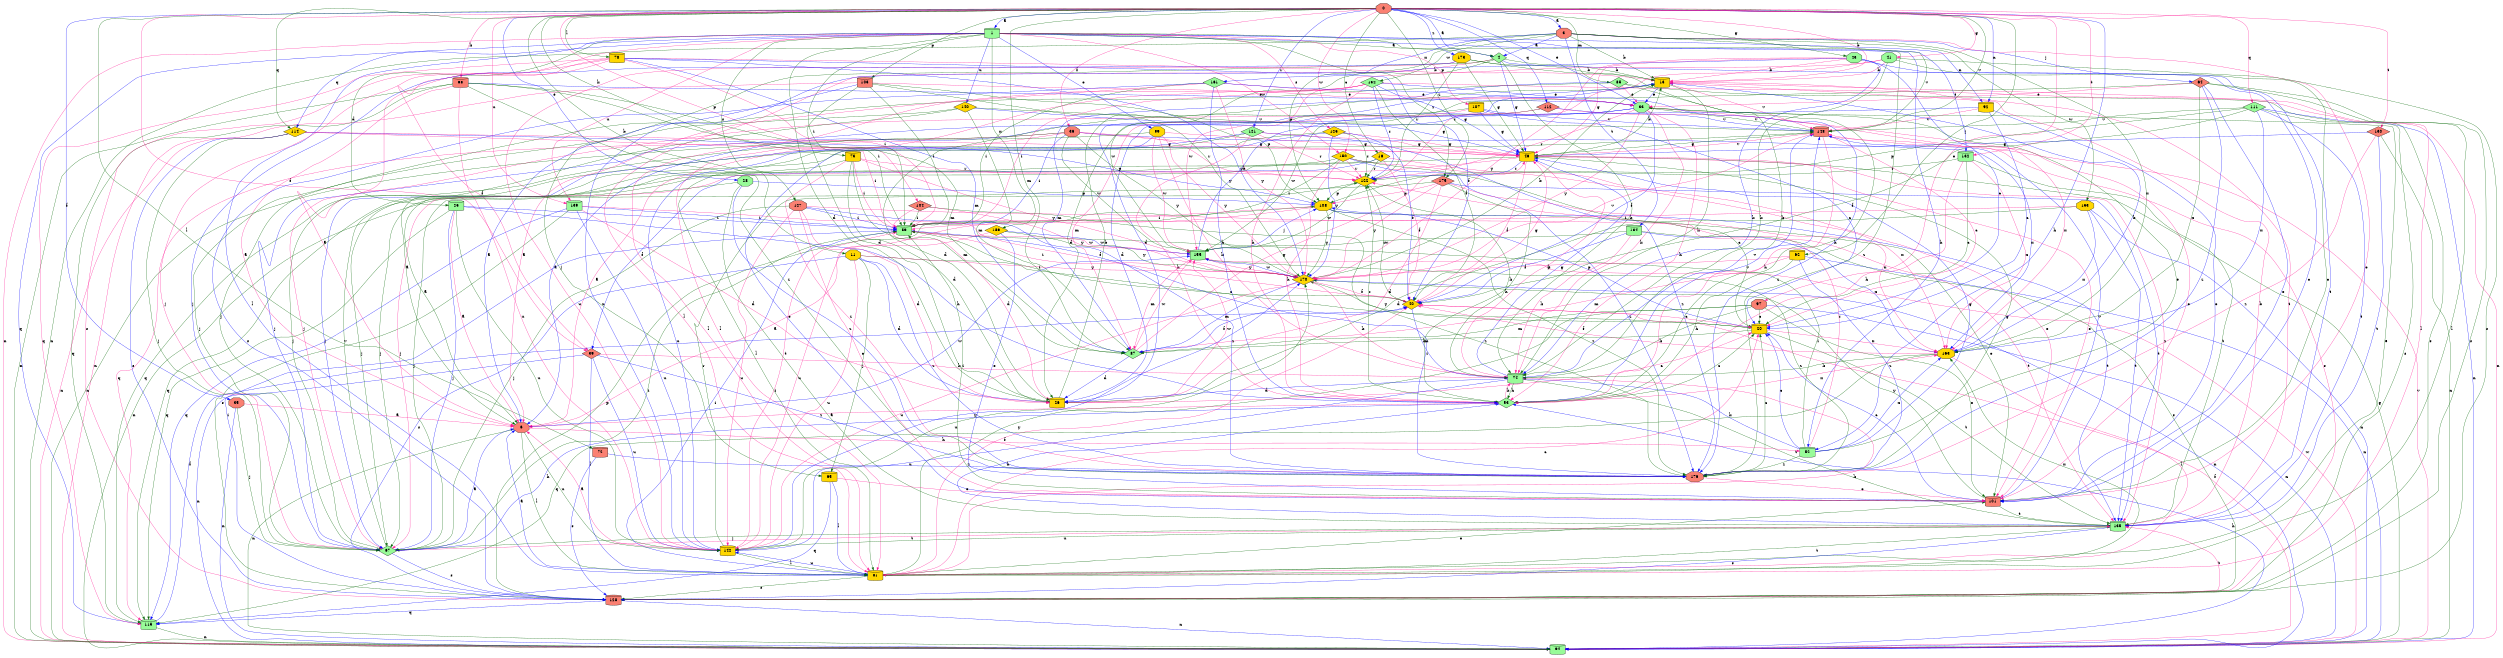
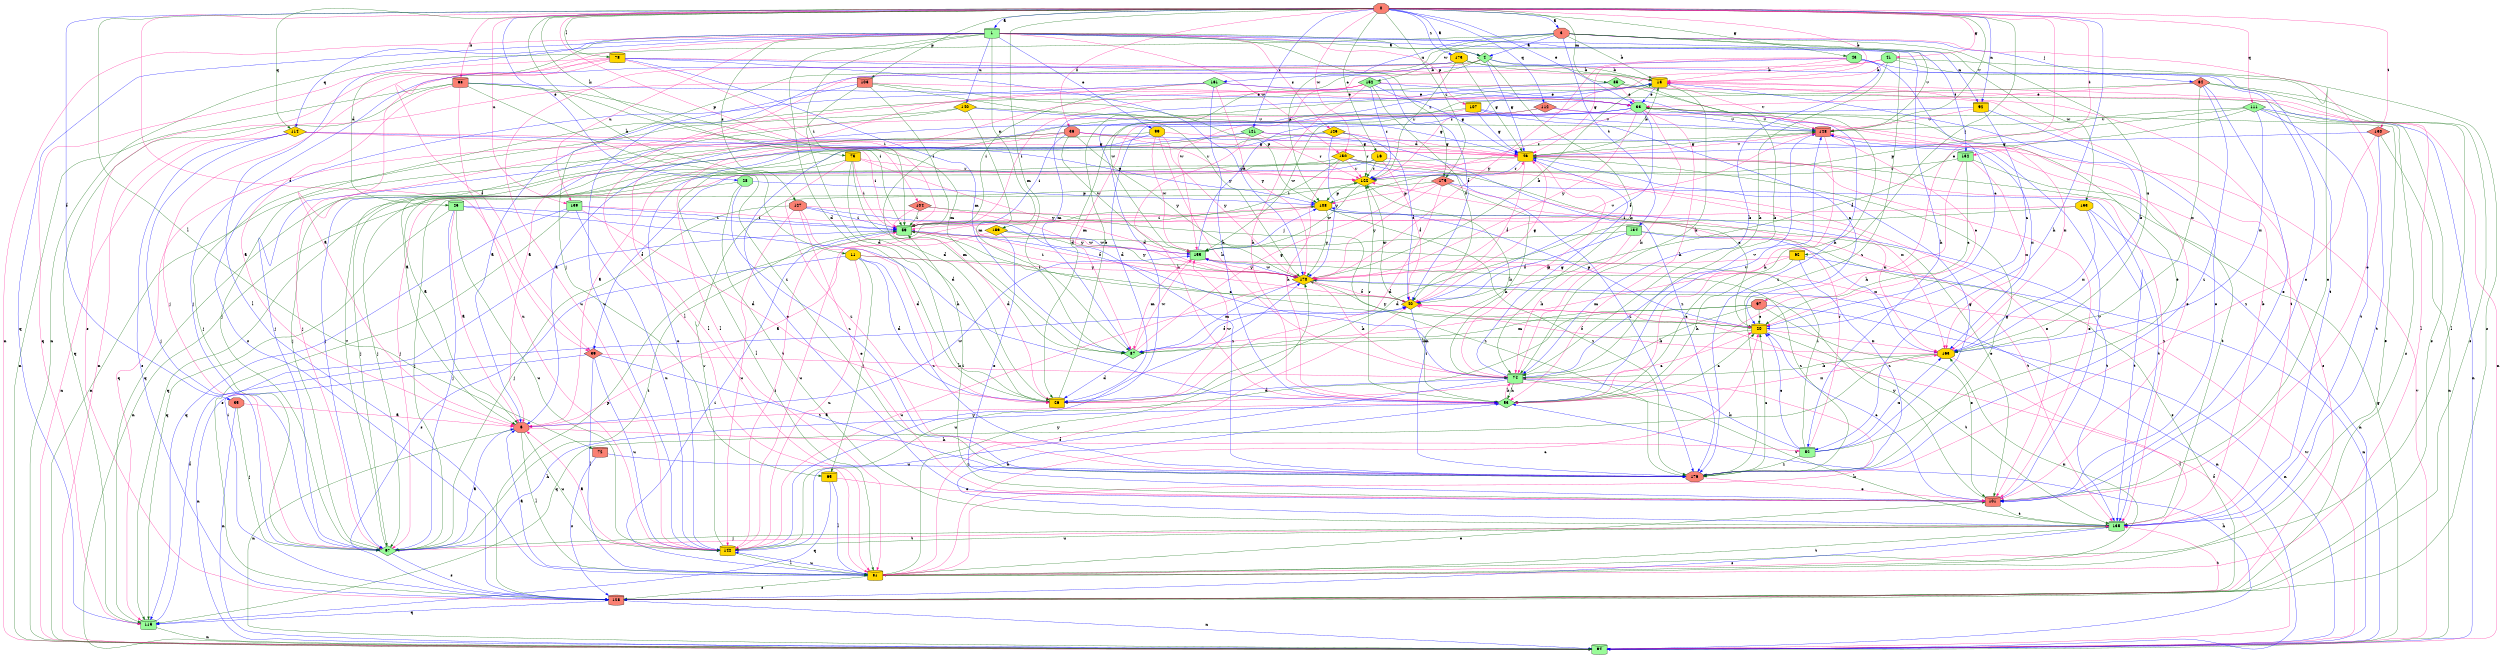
(1419, 144) -> (1416, 144)
(1381, 156) -> (1379, 156)
(175, 369) -> (194, 380)
